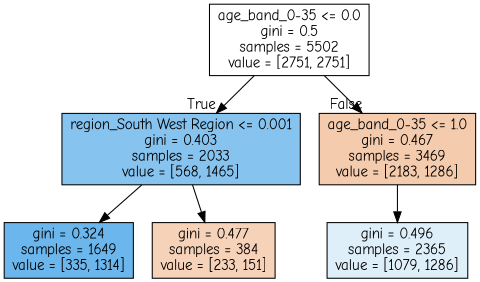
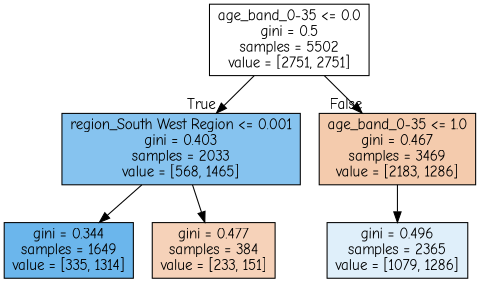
(69, 250) -> (69, 250)
